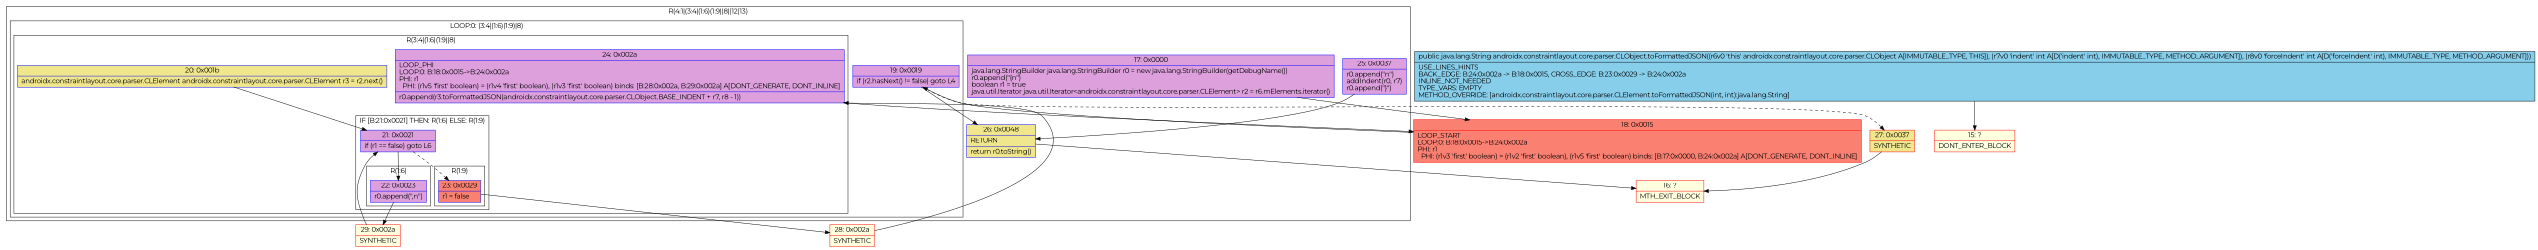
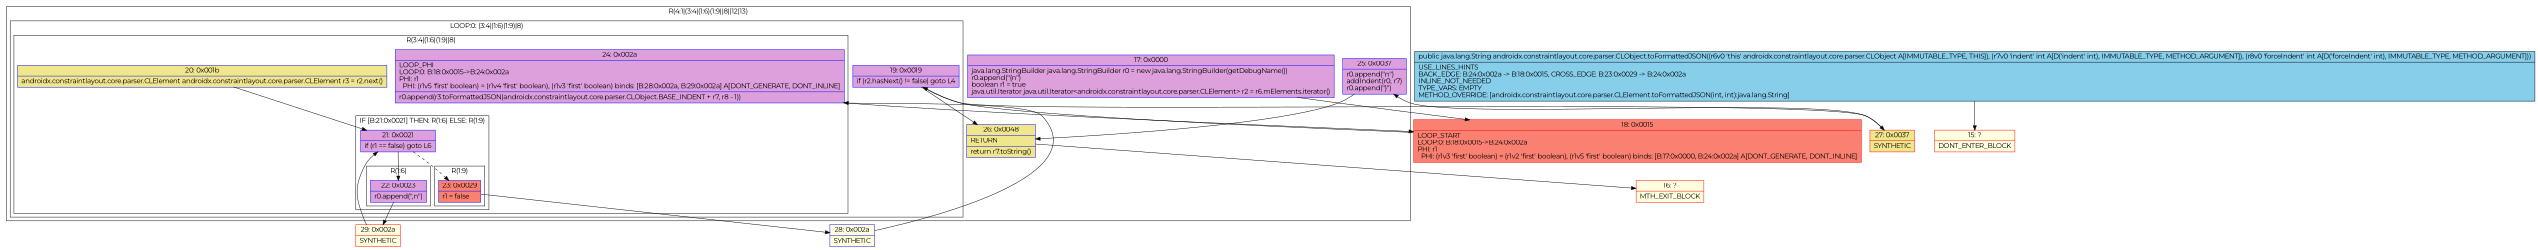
(1402, 107) -> (1402, 107)
(1001, 152) -> (1001, 152)
(1798, 182) -> (1643, 108)
(852, 236) -> (852, 236)
